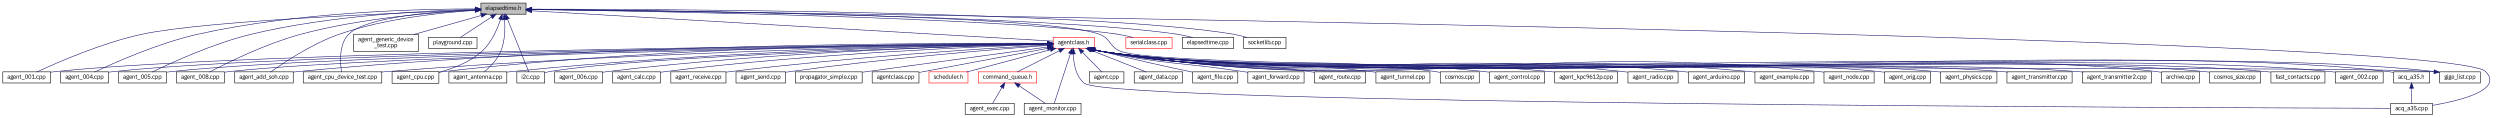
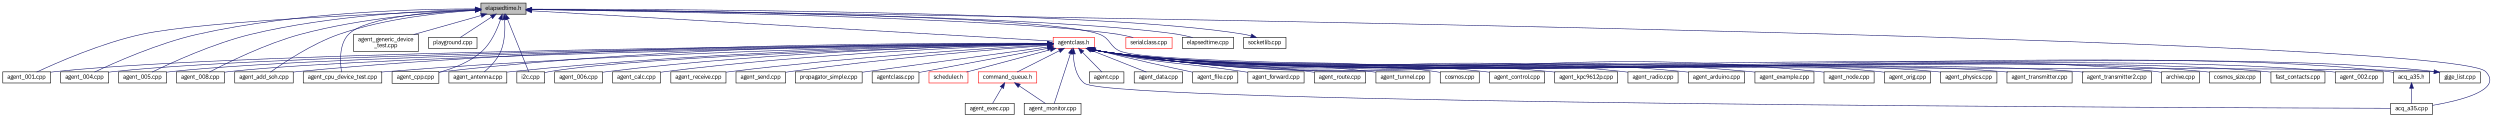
(890, 13) -> (889, 13)
(415, 77) -> (415, 77)
